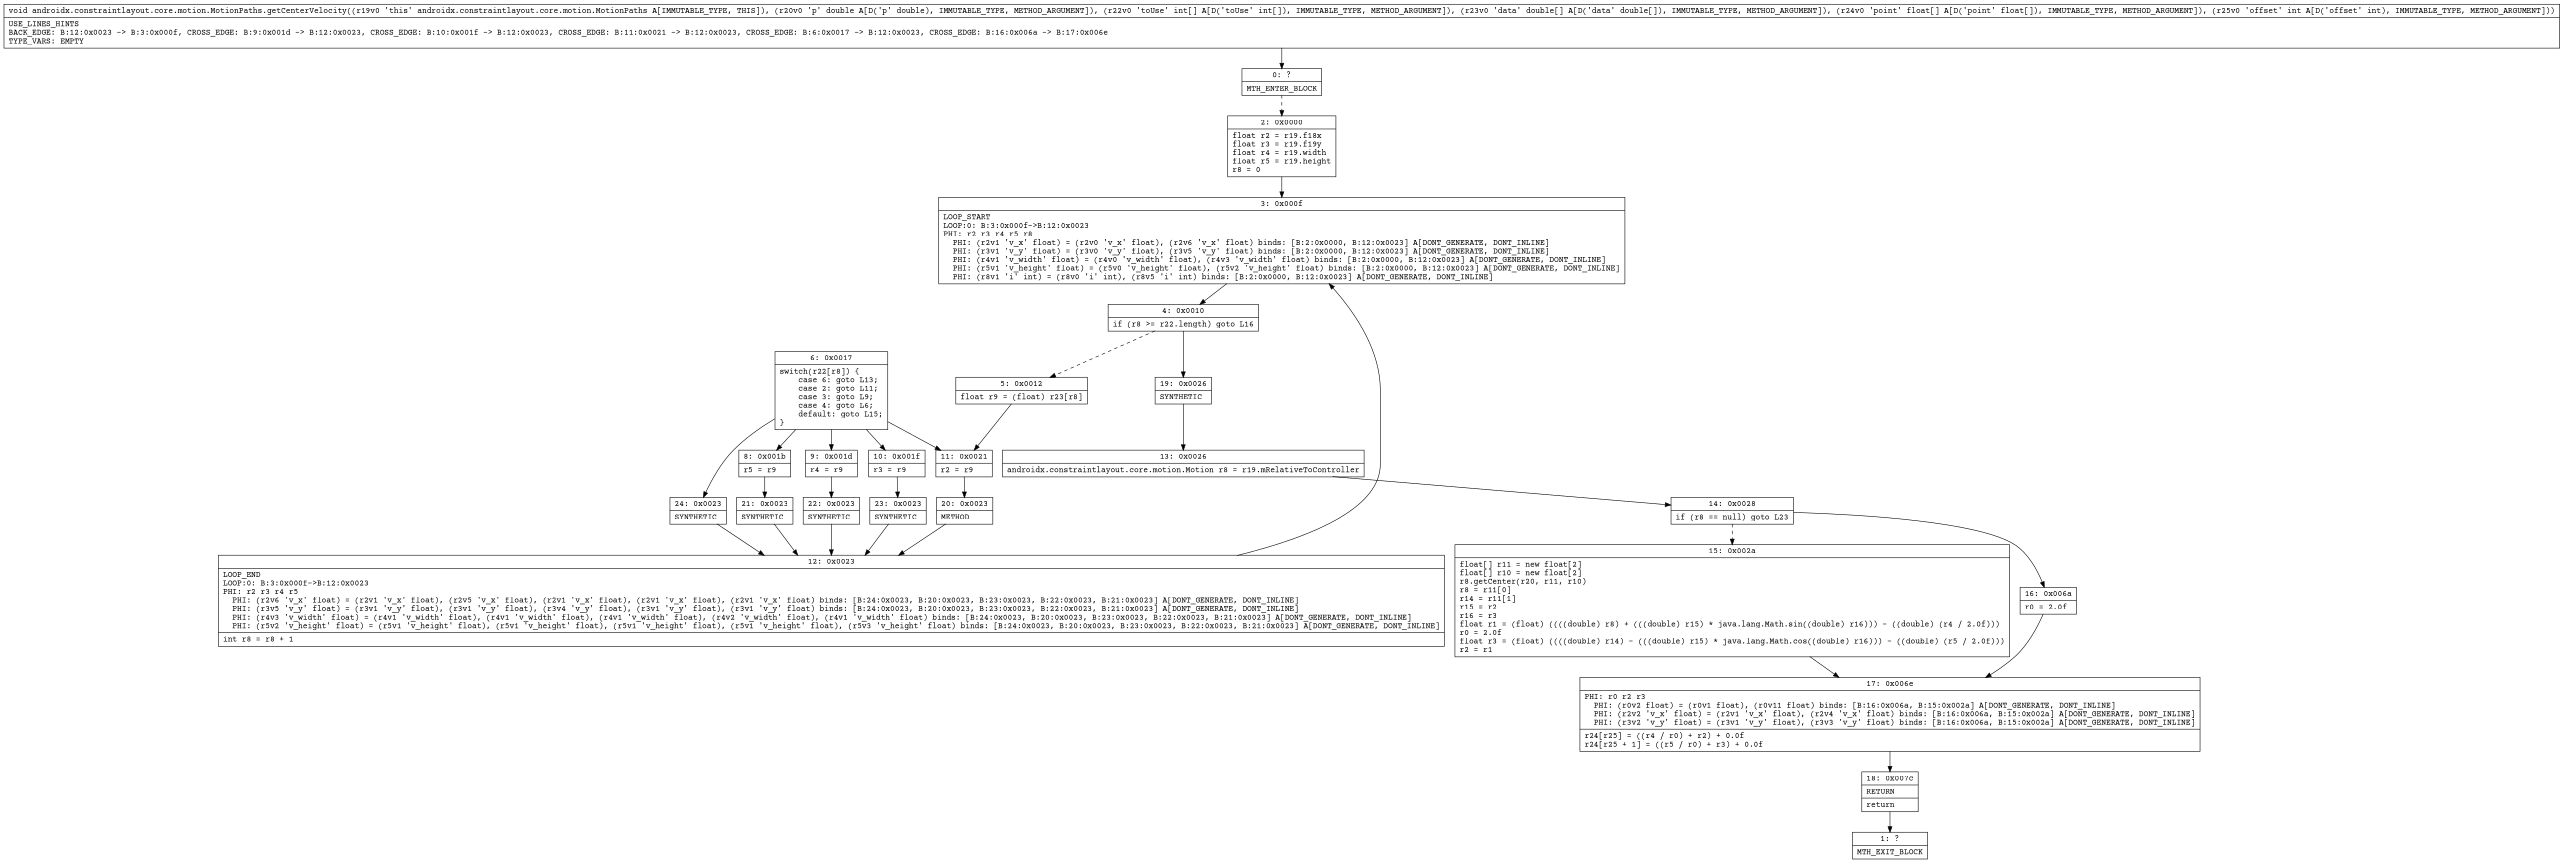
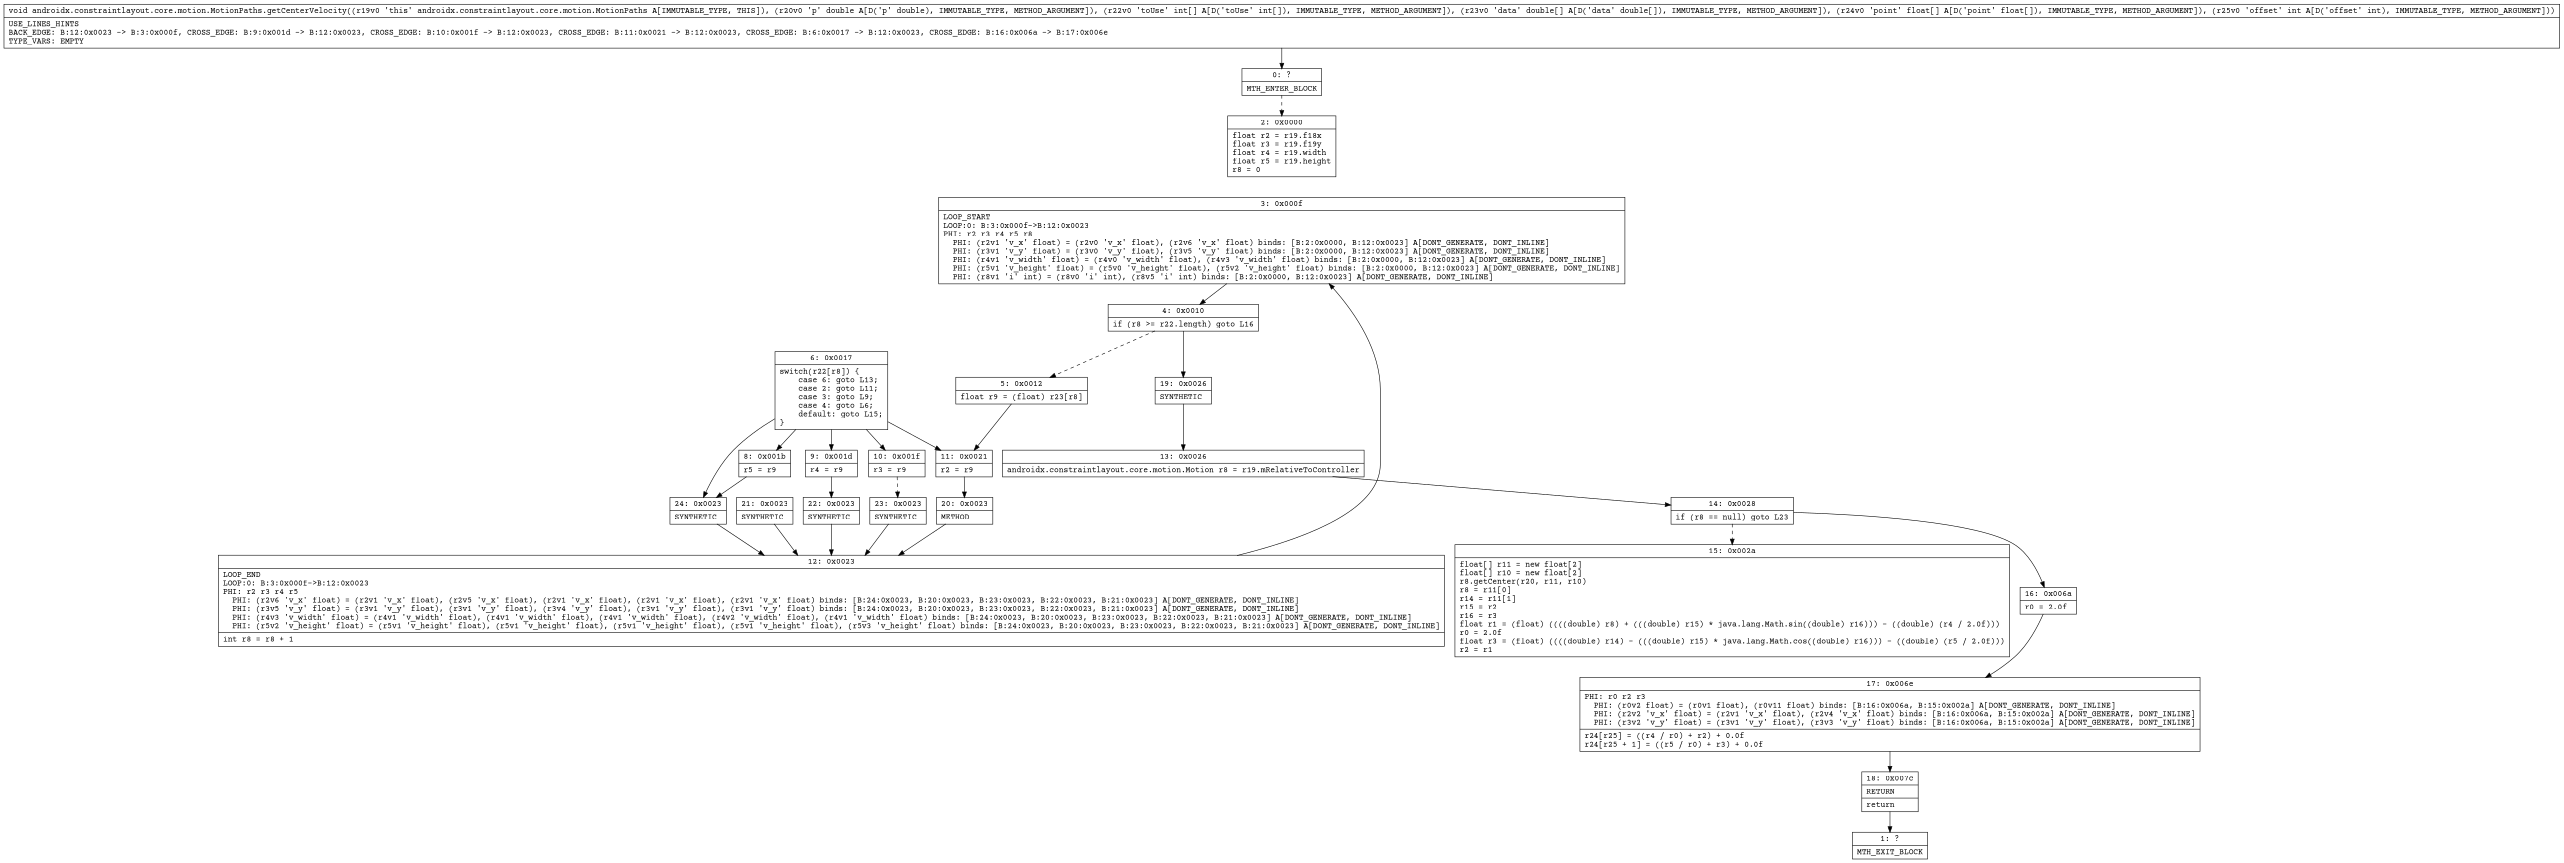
(1282, 184) -> none
(765, 484) -> (734, 486)
(897, 484) -> (897, 484)
(1822, 665) -> none
